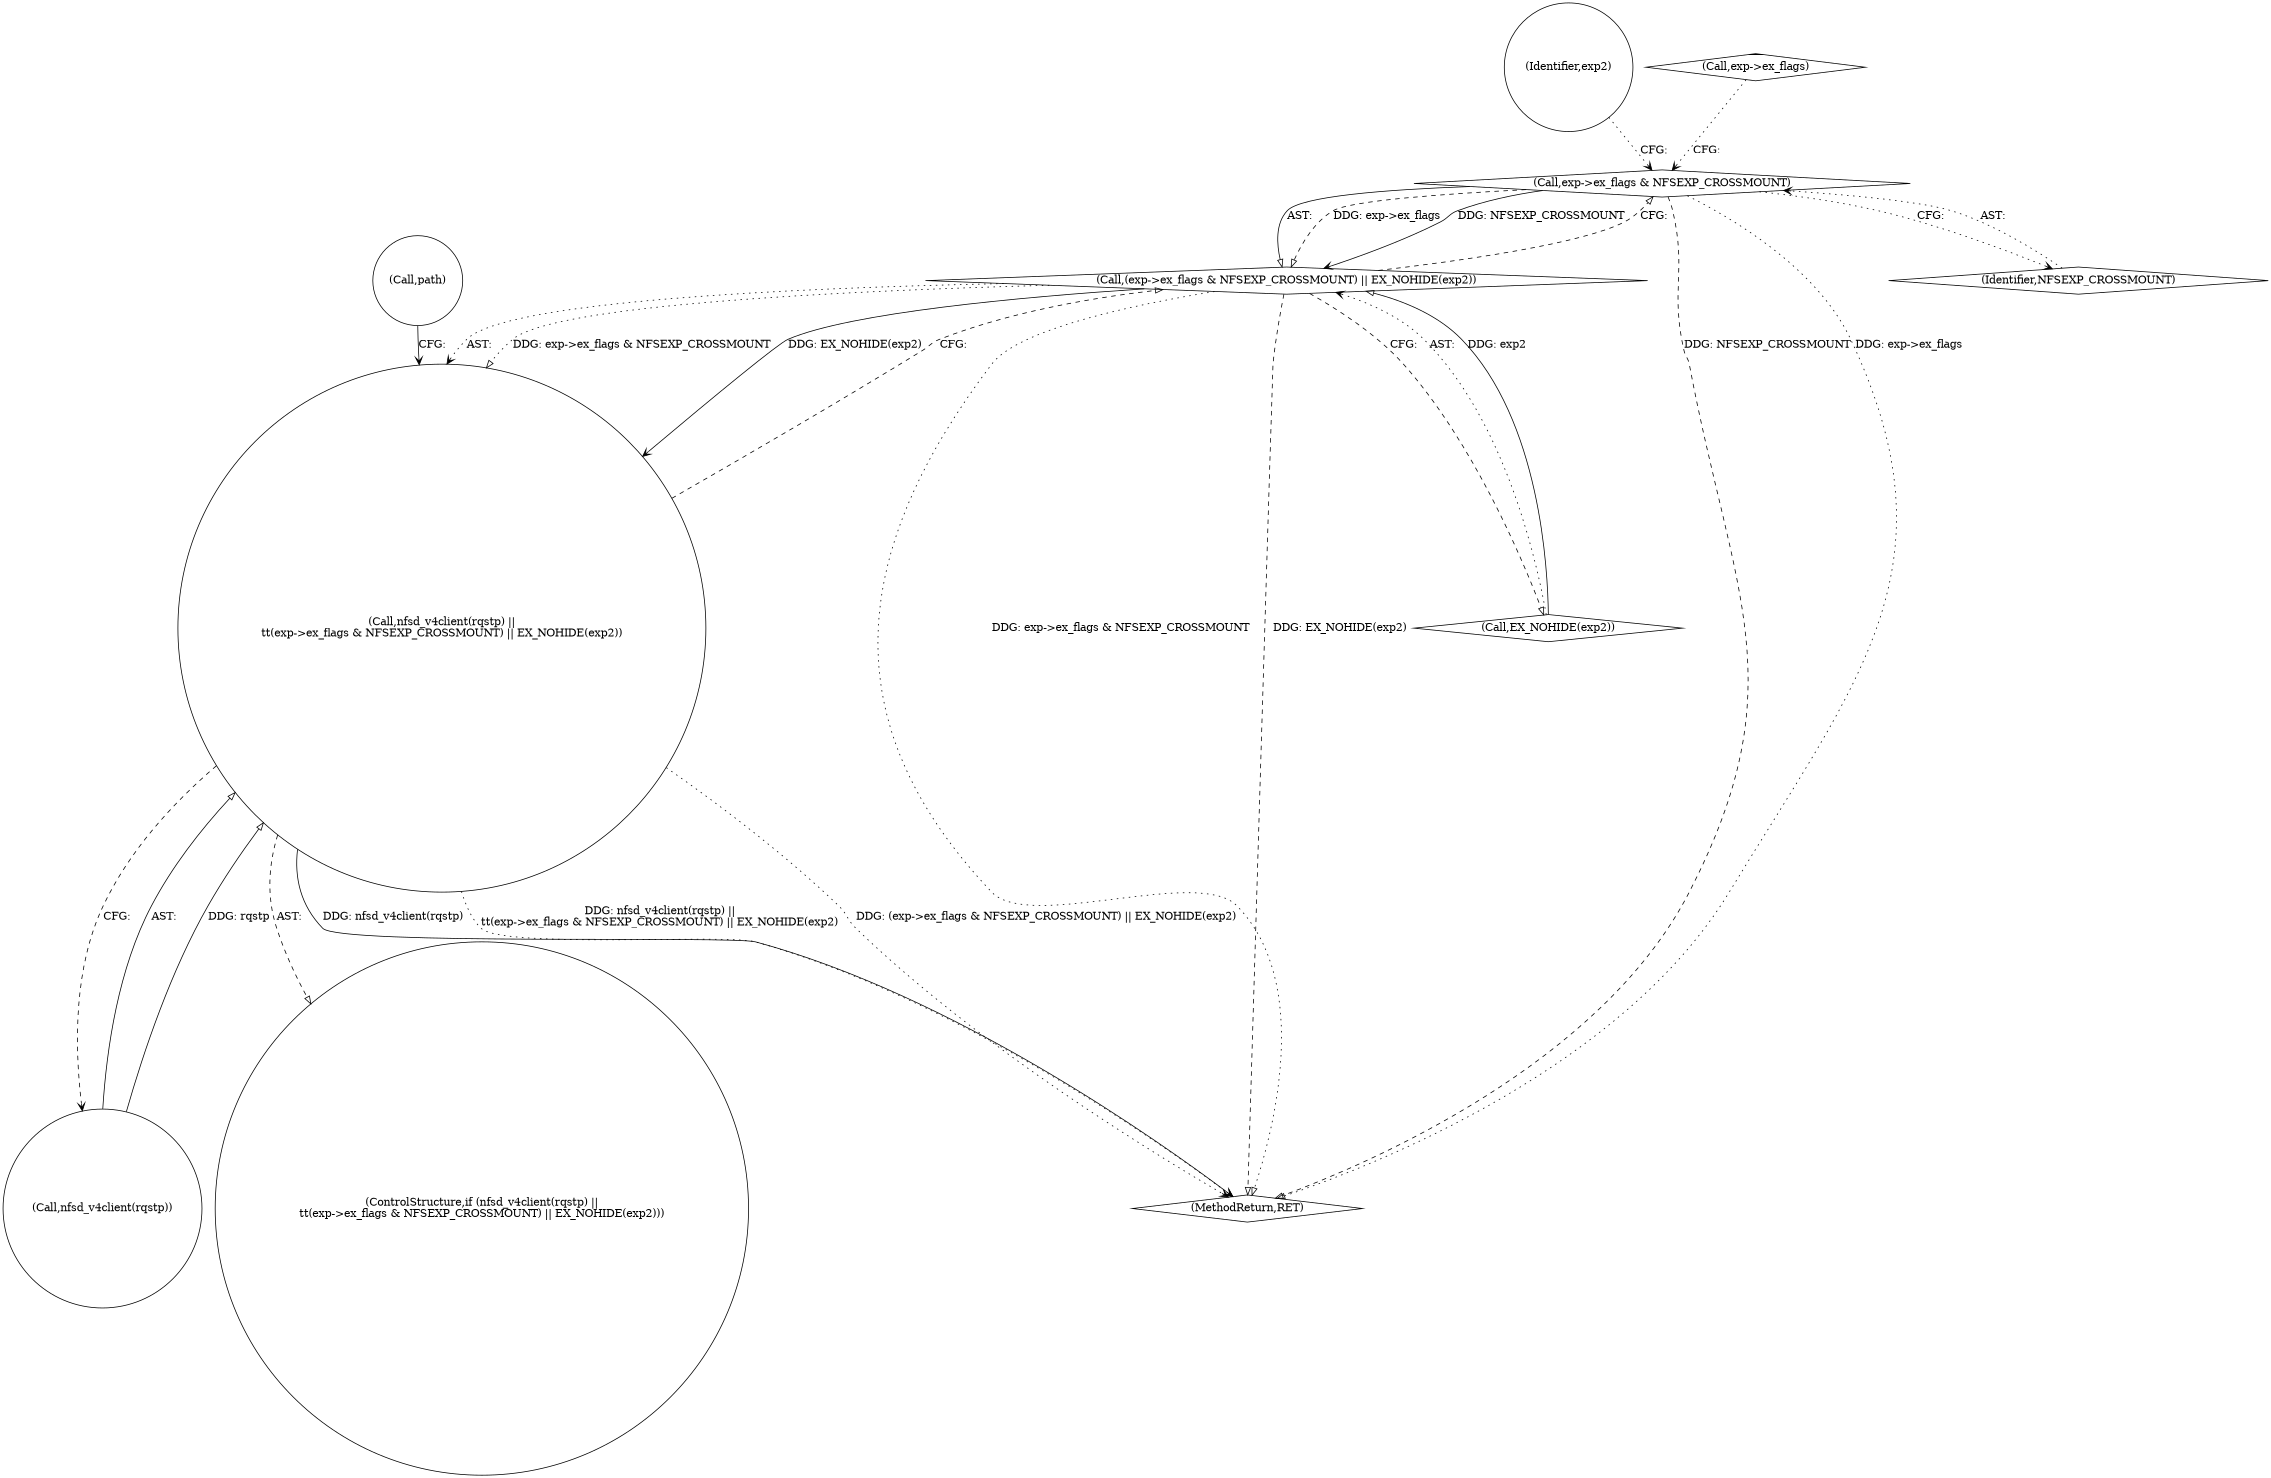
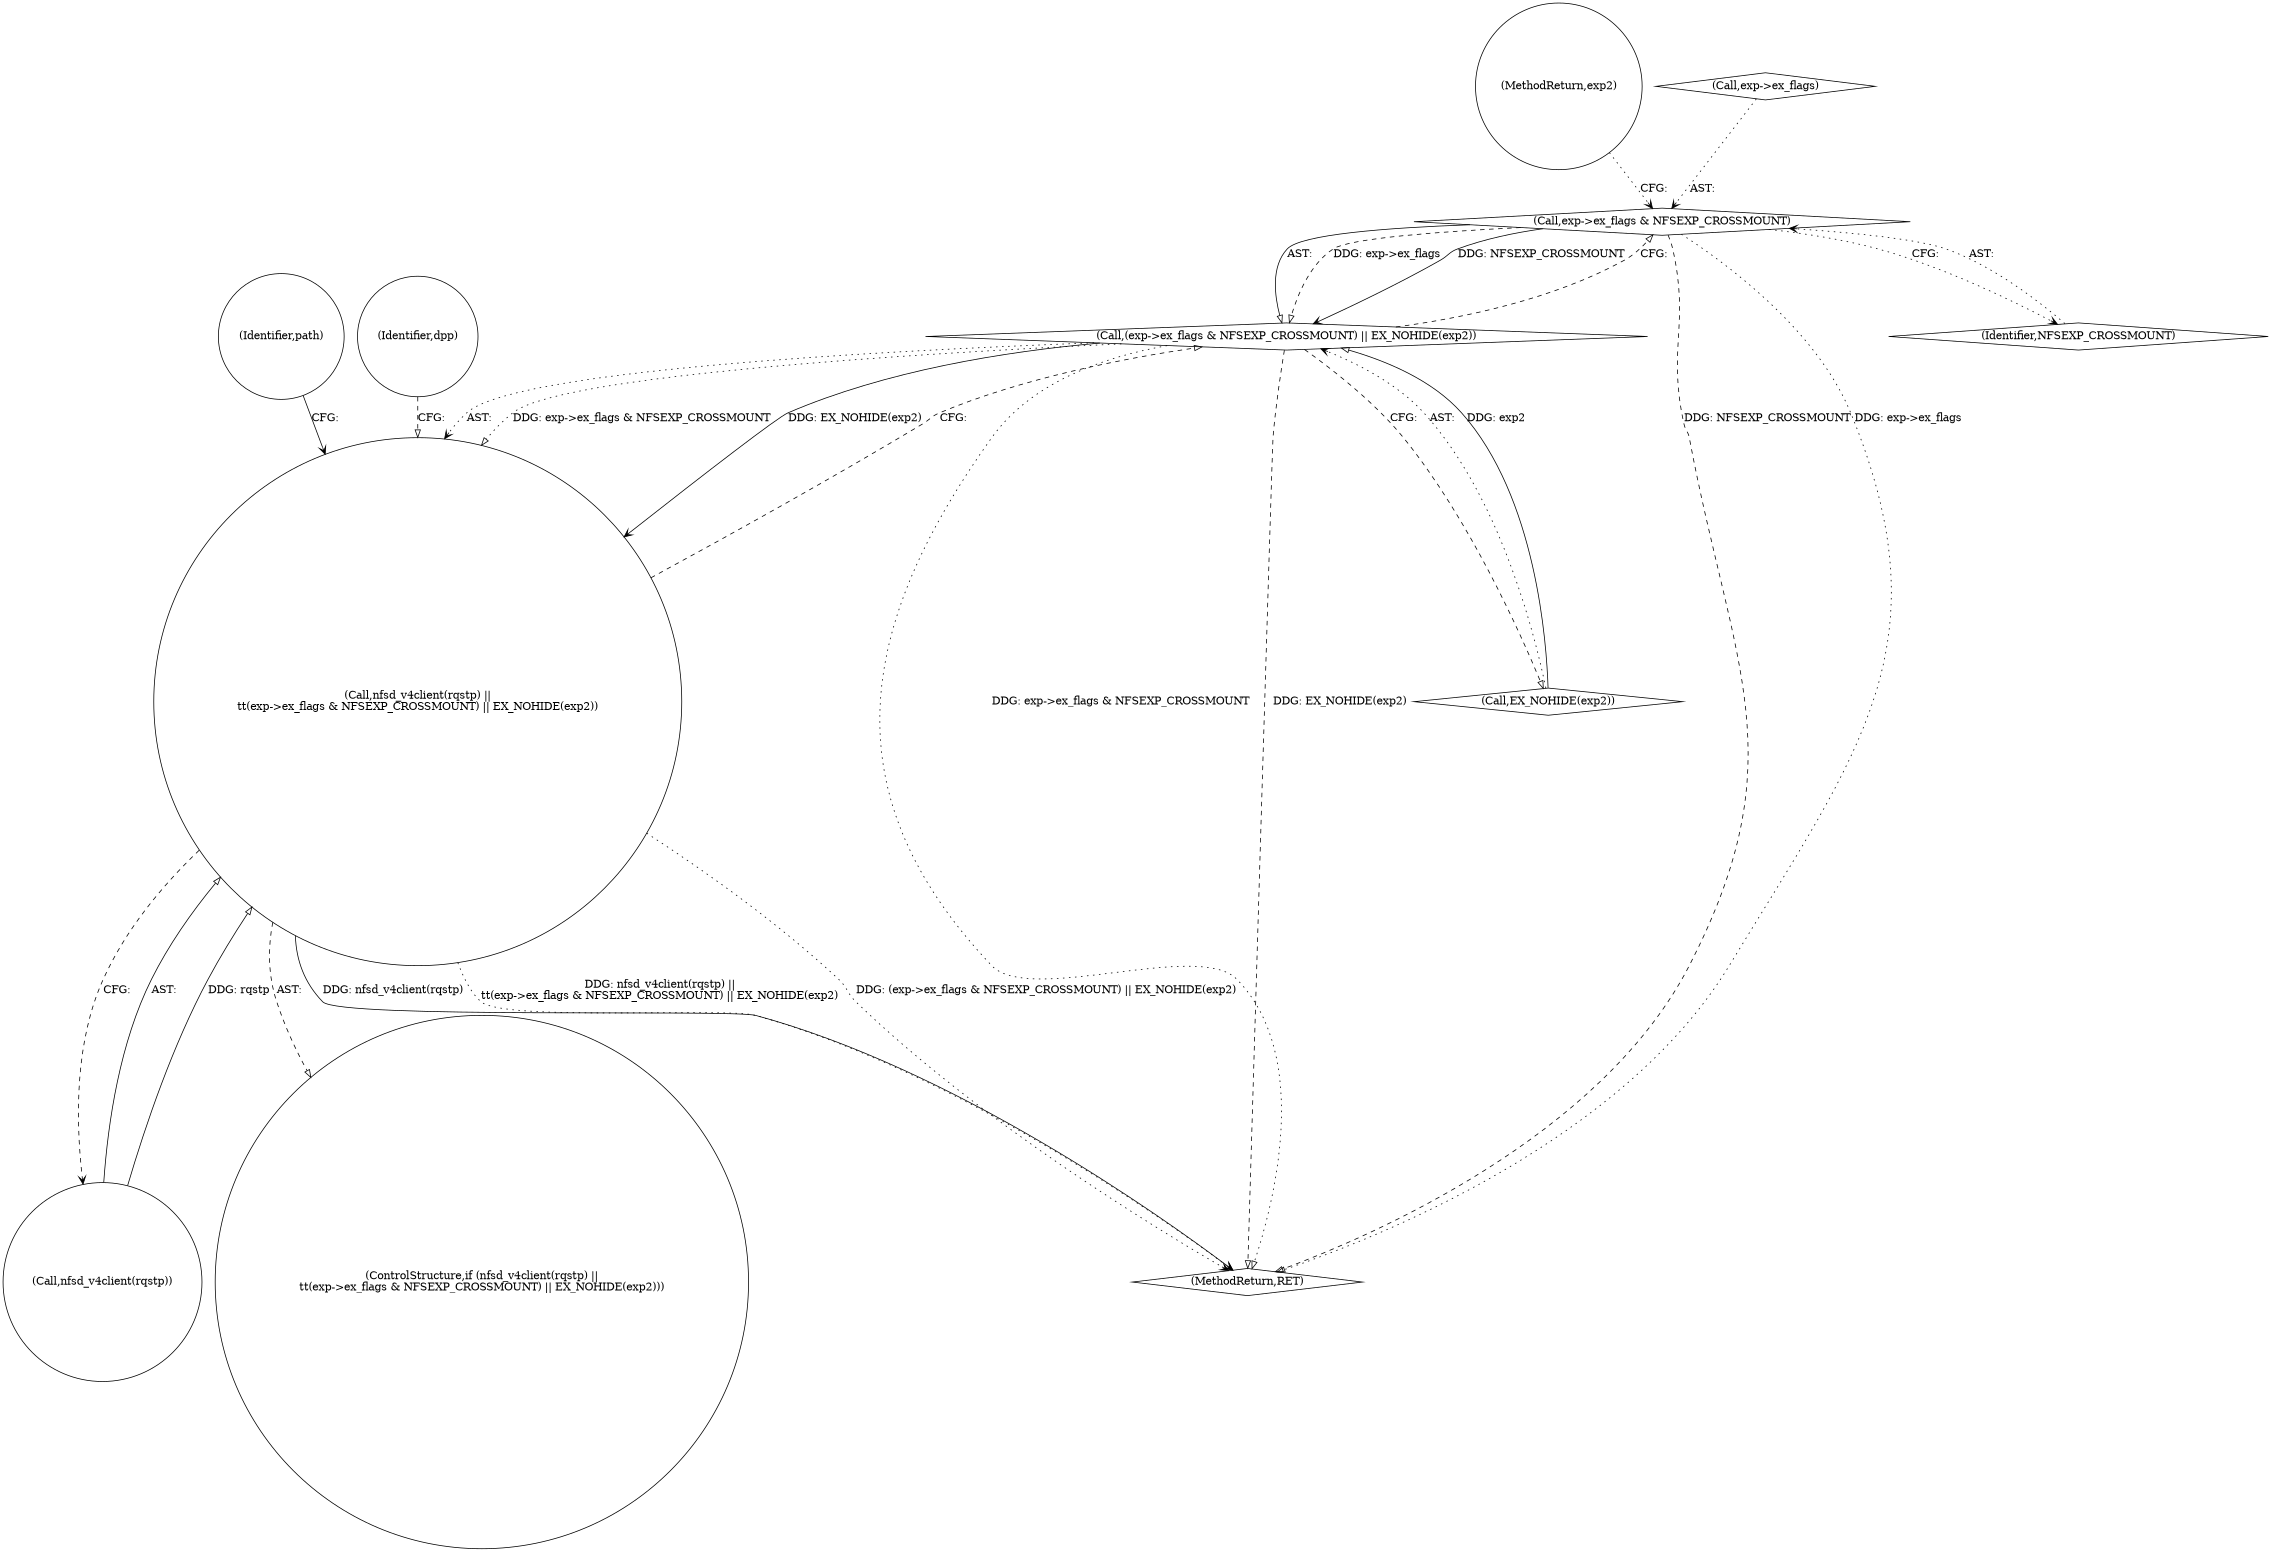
(1569, 67) -> (1559, 86)
(1708, 151) -> (1704, 189)
(418, 281) -> (281, 337)
none -> (418, 337)
